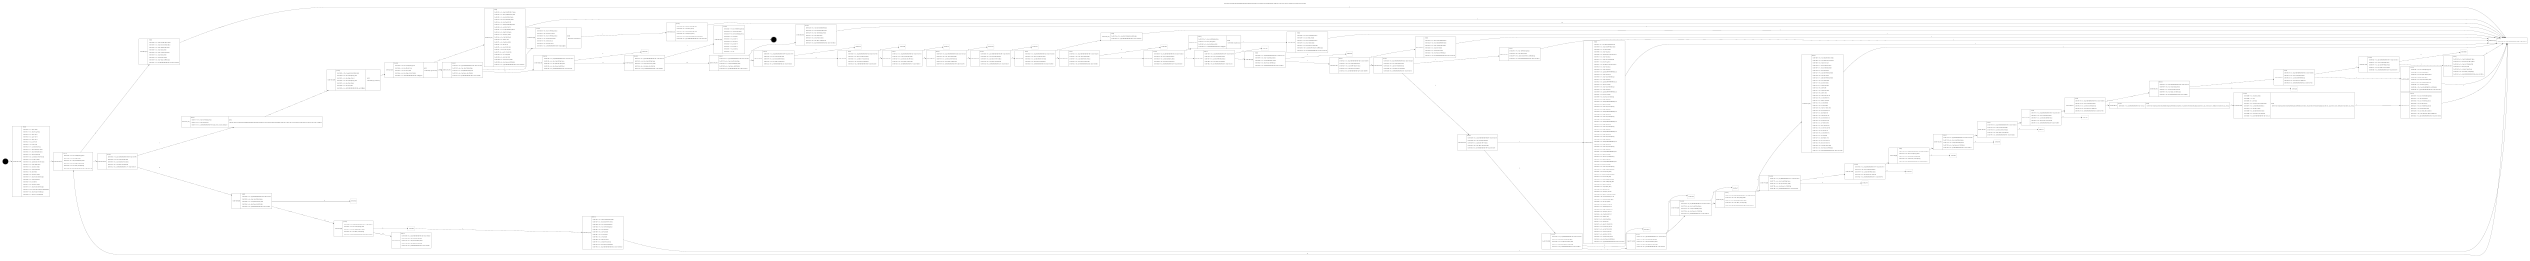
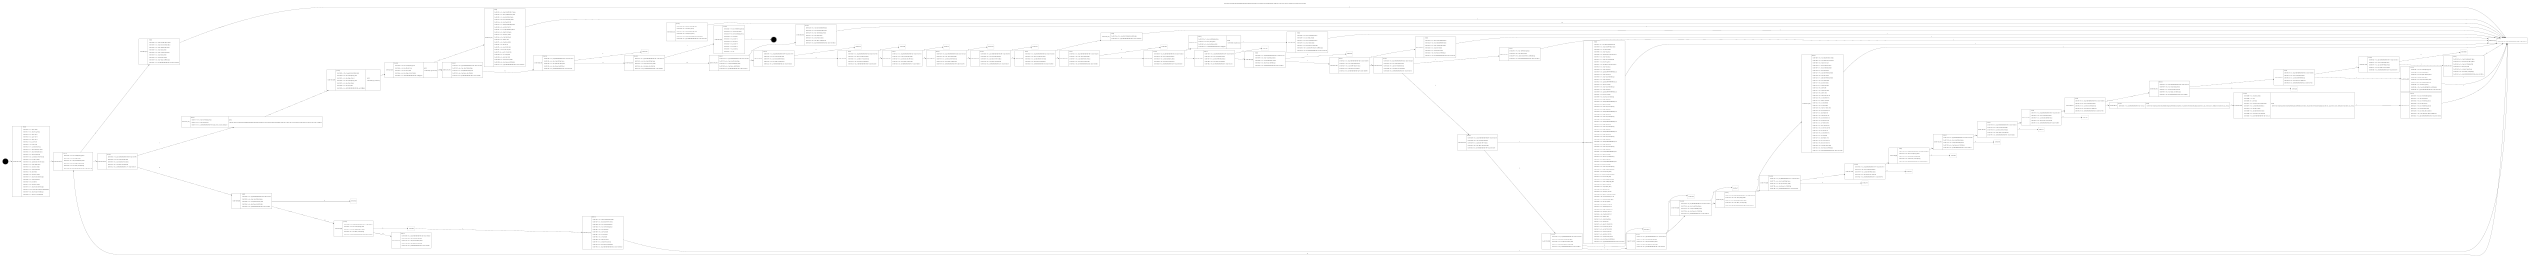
(554, 38) -> none
